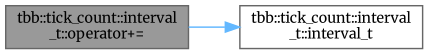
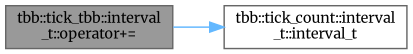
(97, 27) -> (89, 27)
